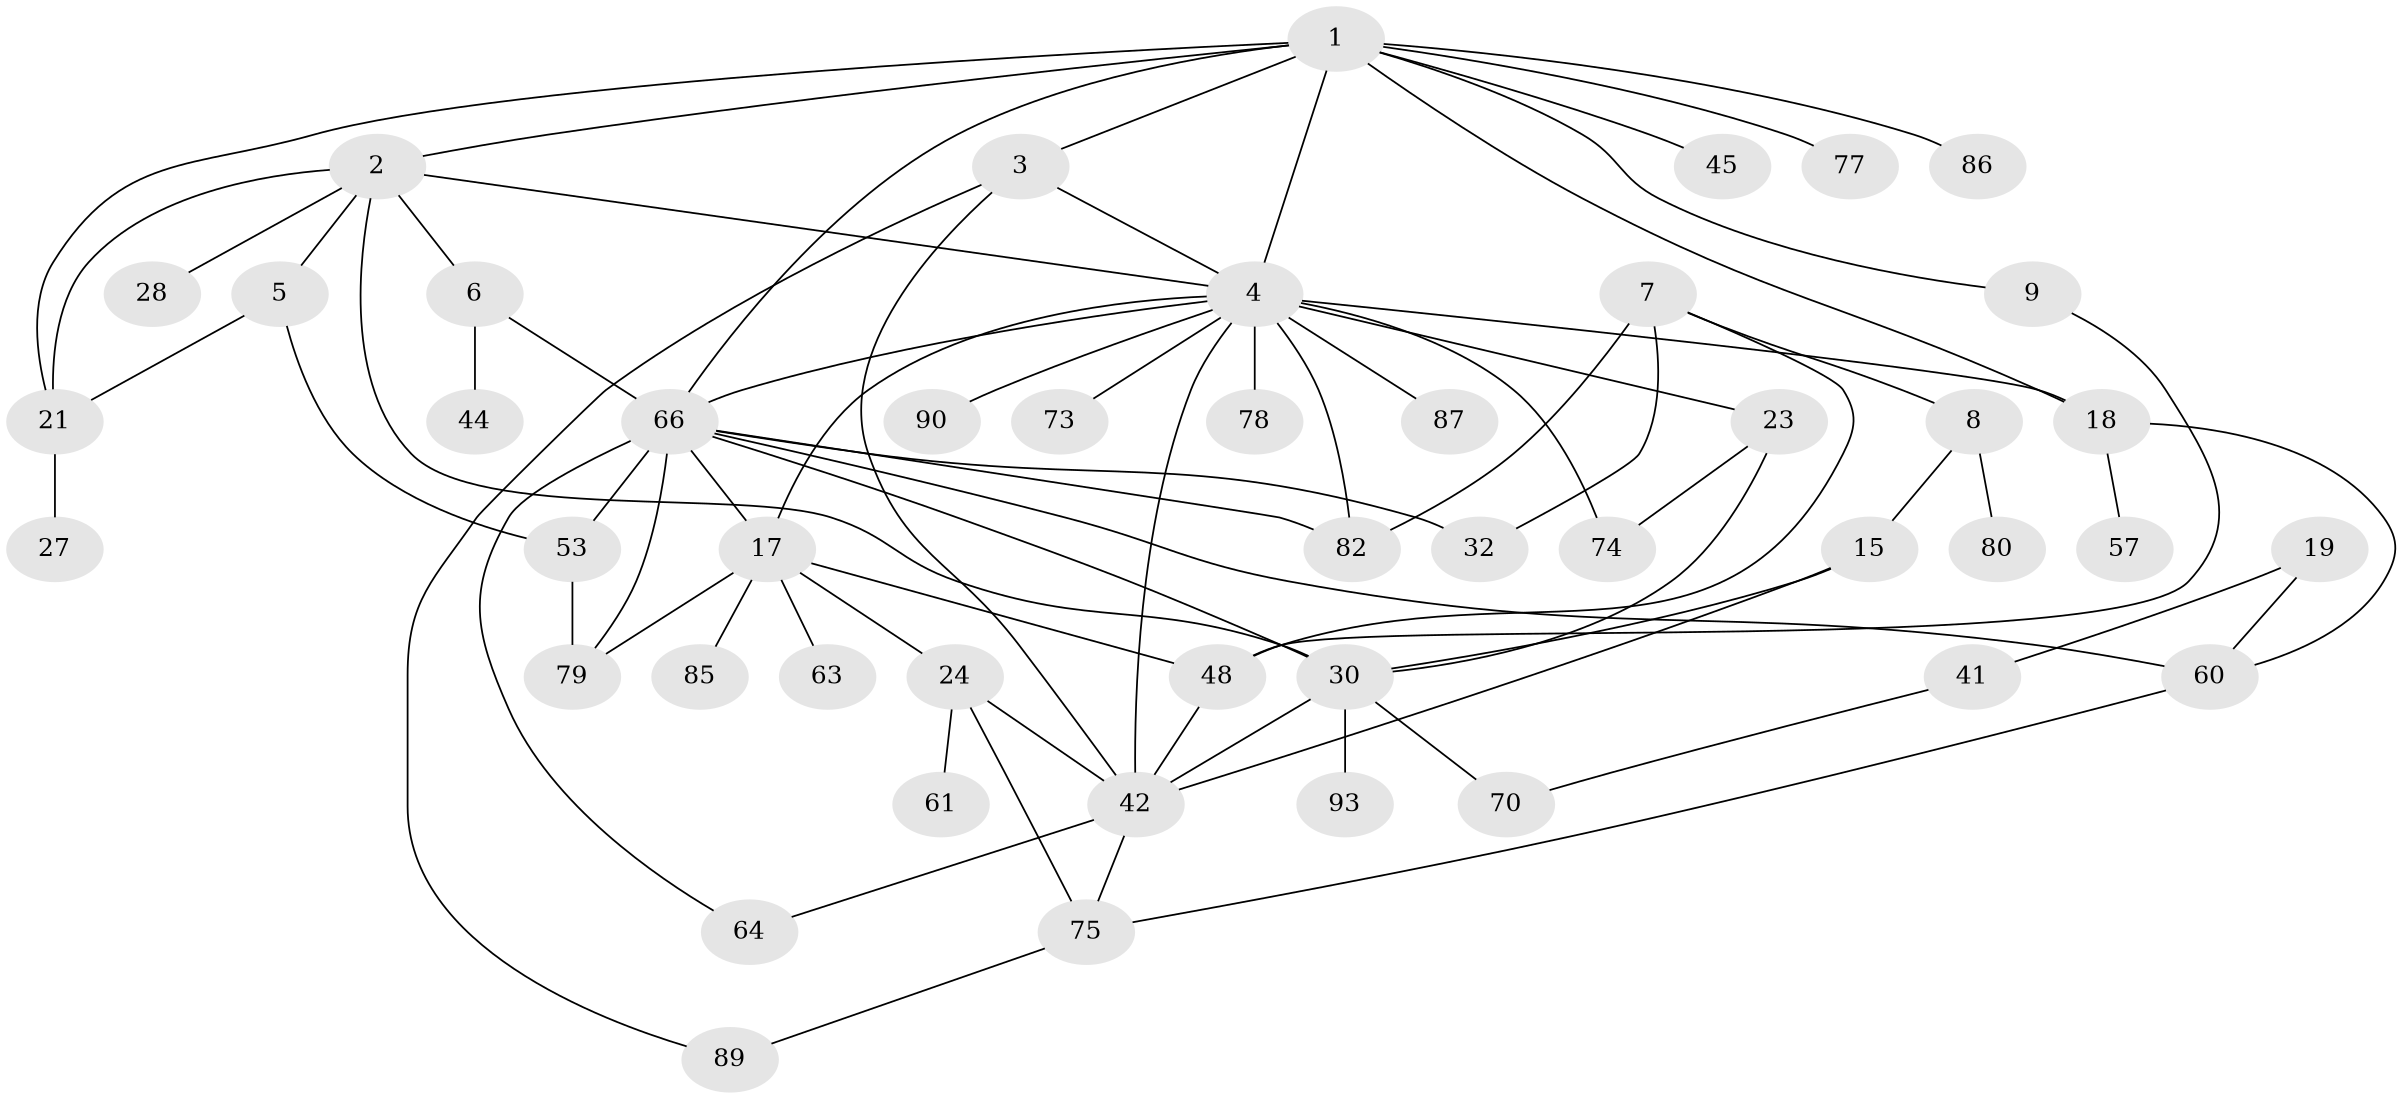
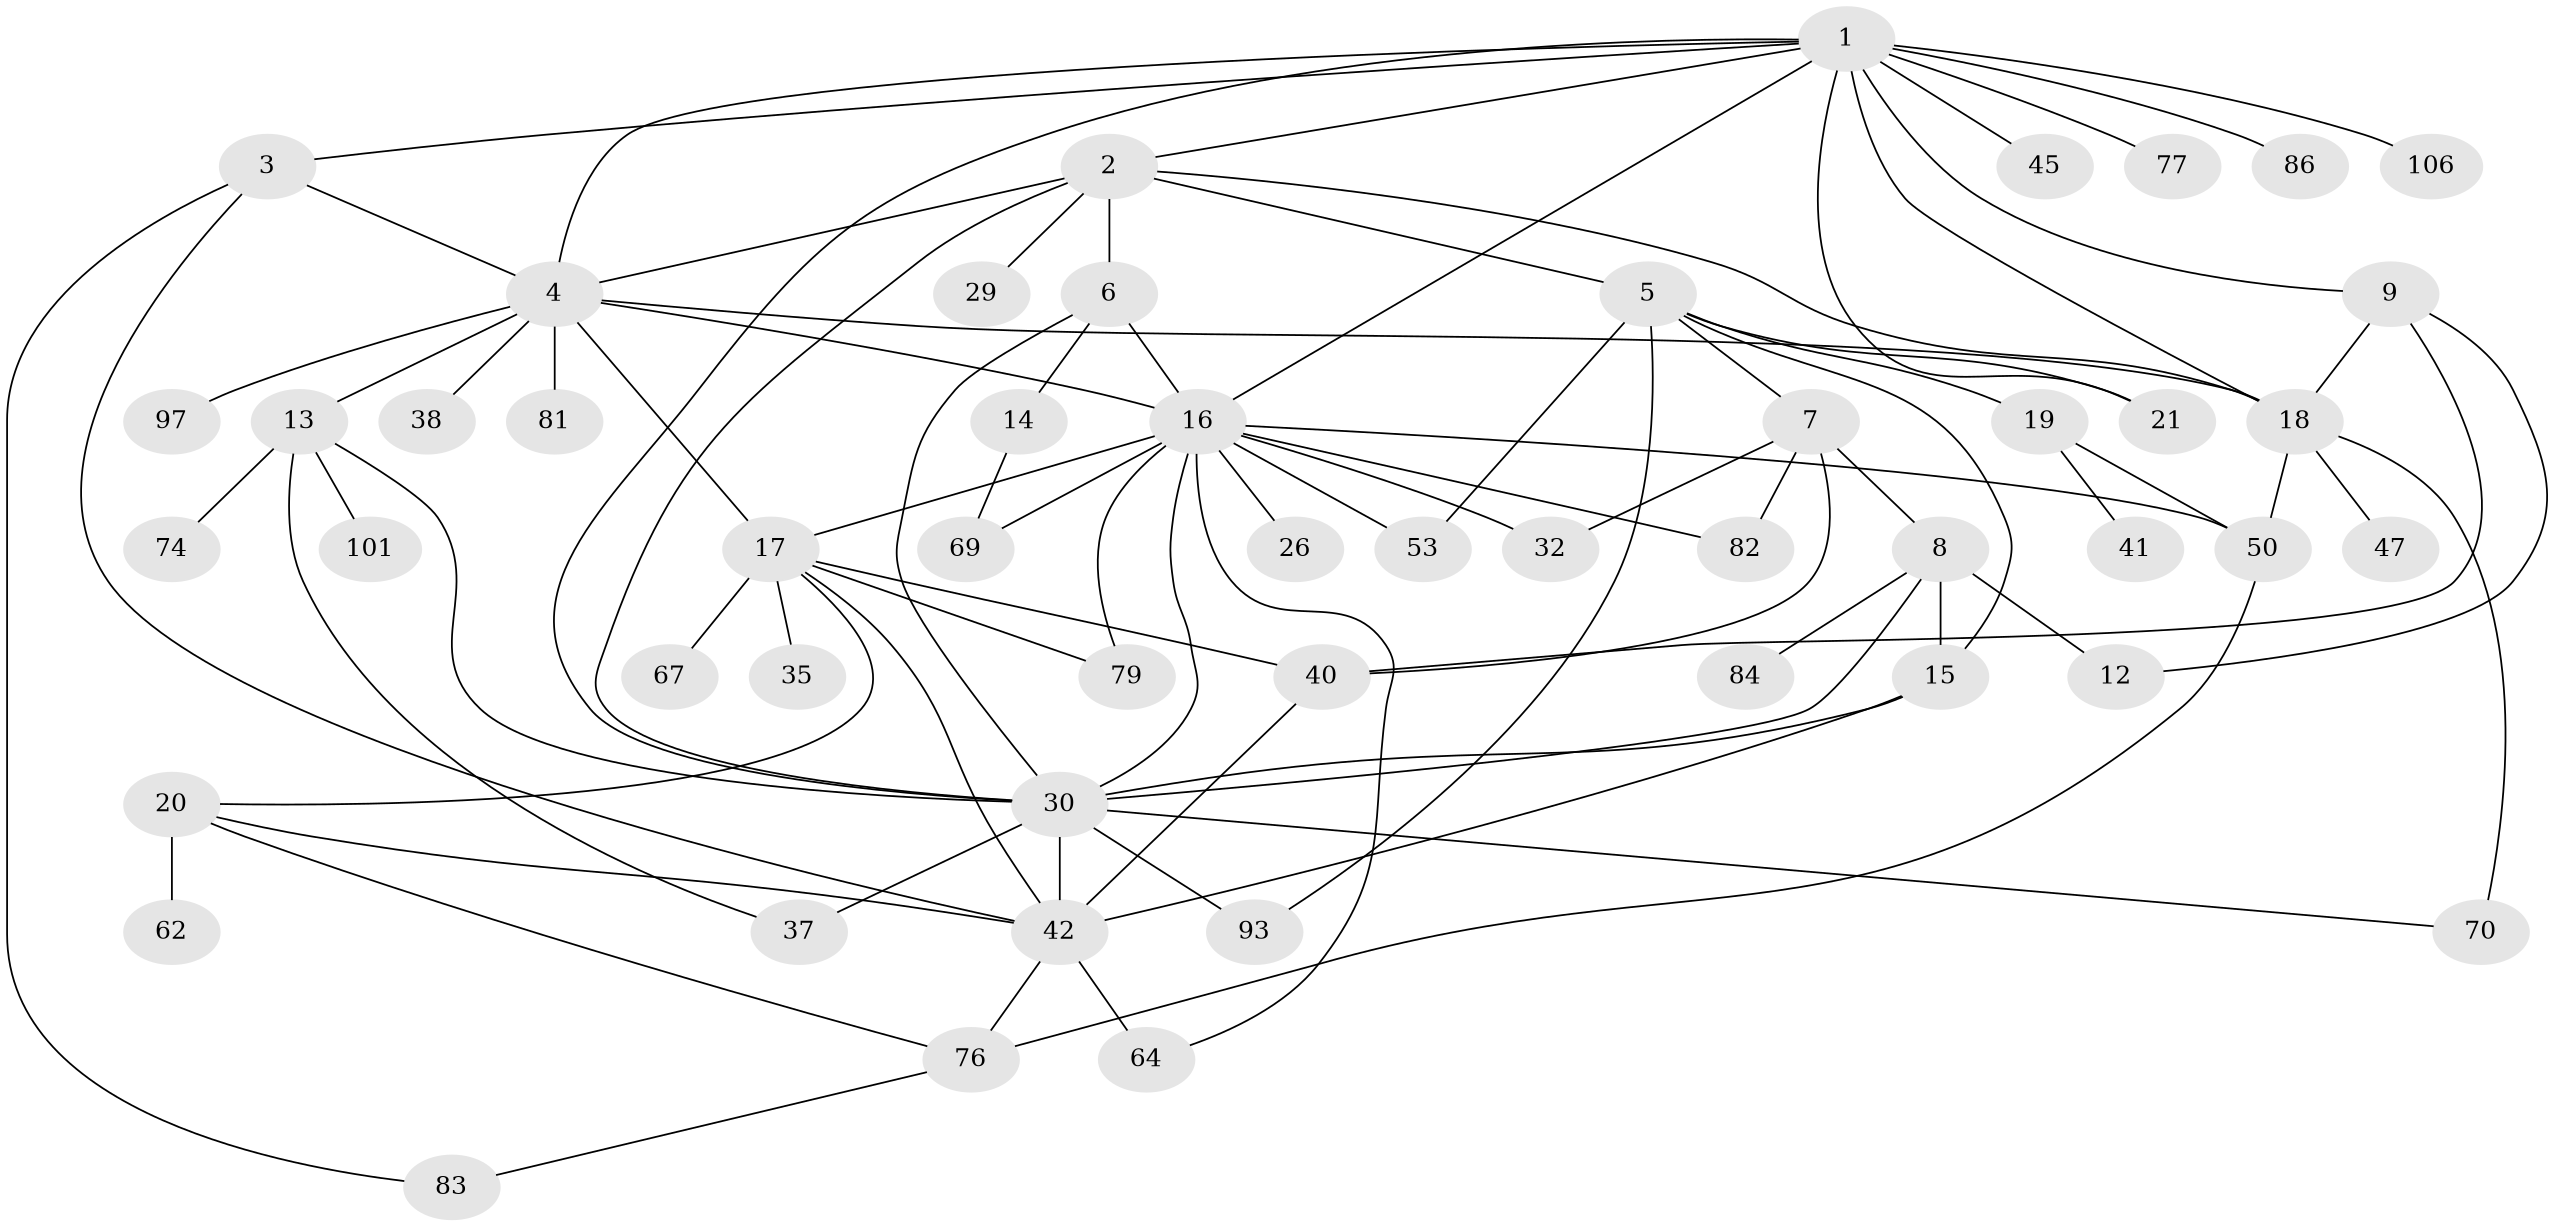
none -> (2431, 167)
(139, 222) -> (1715, 263)
none -> (829, 245)
(152, 294) -> (982, 294)
none -> (1730, 358)
none -> (2343, 358)
none -> (1876, 365)
(1482, 368) -> none
(1328, 415) -> none
none -> (1931, 418)
(475, 422) -> (1019, 422)
(670, 422) -> (1198, 422)
(932, 422) -> (172, 422)
(1060, 422) -> none
(1255, 422) -> (427, 422)
(1450, 422) -> (555, 422)
(1779, 422) -> (300, 422)
none -> (900, 528)
(1154, 528) -> (942, 723)
(55, 549) -> none
none -> (370, 549)
none -> (966, 549)
none -> (1295, 549)
(1997, 549) -> (1746, 677)
(2125, 549) -> (2391, 549)
(572, 613) -> none
none -> (1559, 668)
(700, 677) -> (798, 677)
(828, 677) -> (670, 677)
(955, 677) -> (172, 805)
(1218, 677) -> (1322, 677)
none -> (2116, 677)
(2210, 677) -> (2263, 549)
(1739, 739) -> (2496, 634)
none -> (1436, 768)
(941, 805) -> (172, 932)
none -> (799, 932)
(1086, 932) -> (971, 1060)
(730, 1060) -> (452, 1187)
